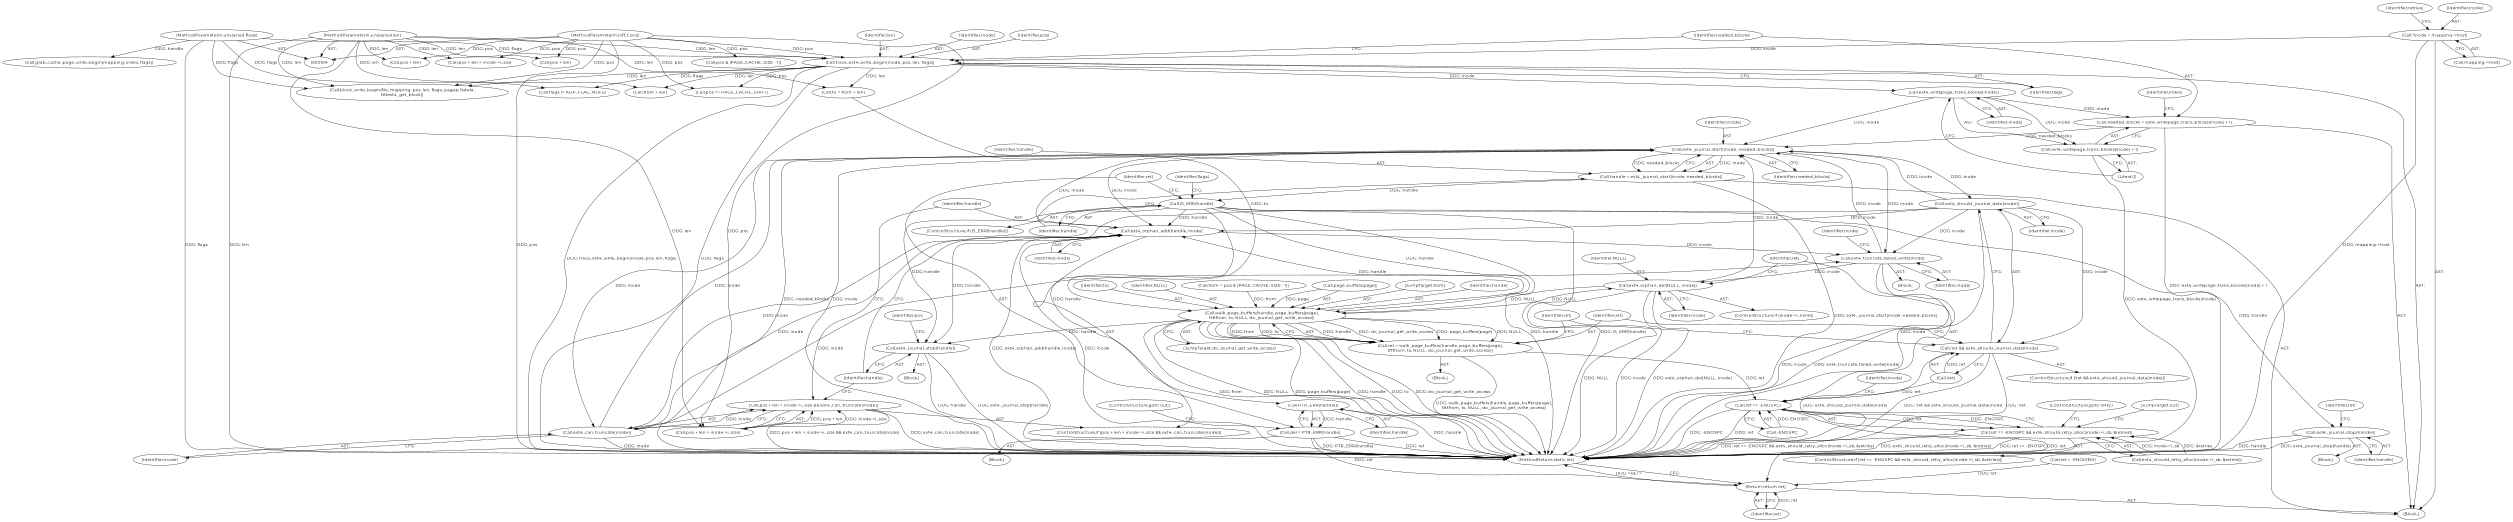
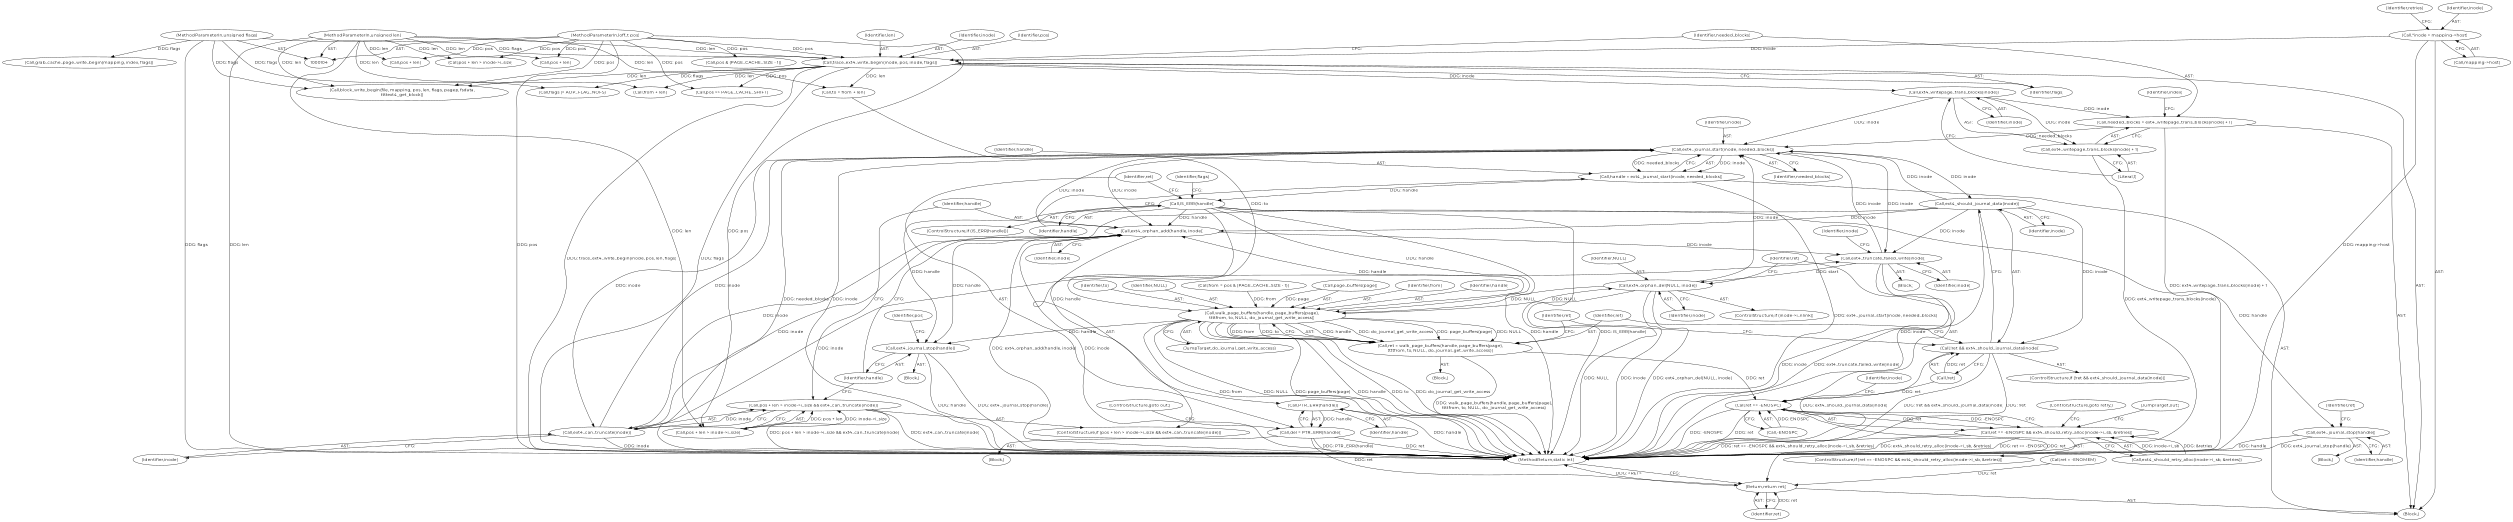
(169, 49) -> (169, 49)
(880, 62) -> (880, 62)
(1827, 272) -> (1827, 272)
(1425, 286) -> (1425, 286)
